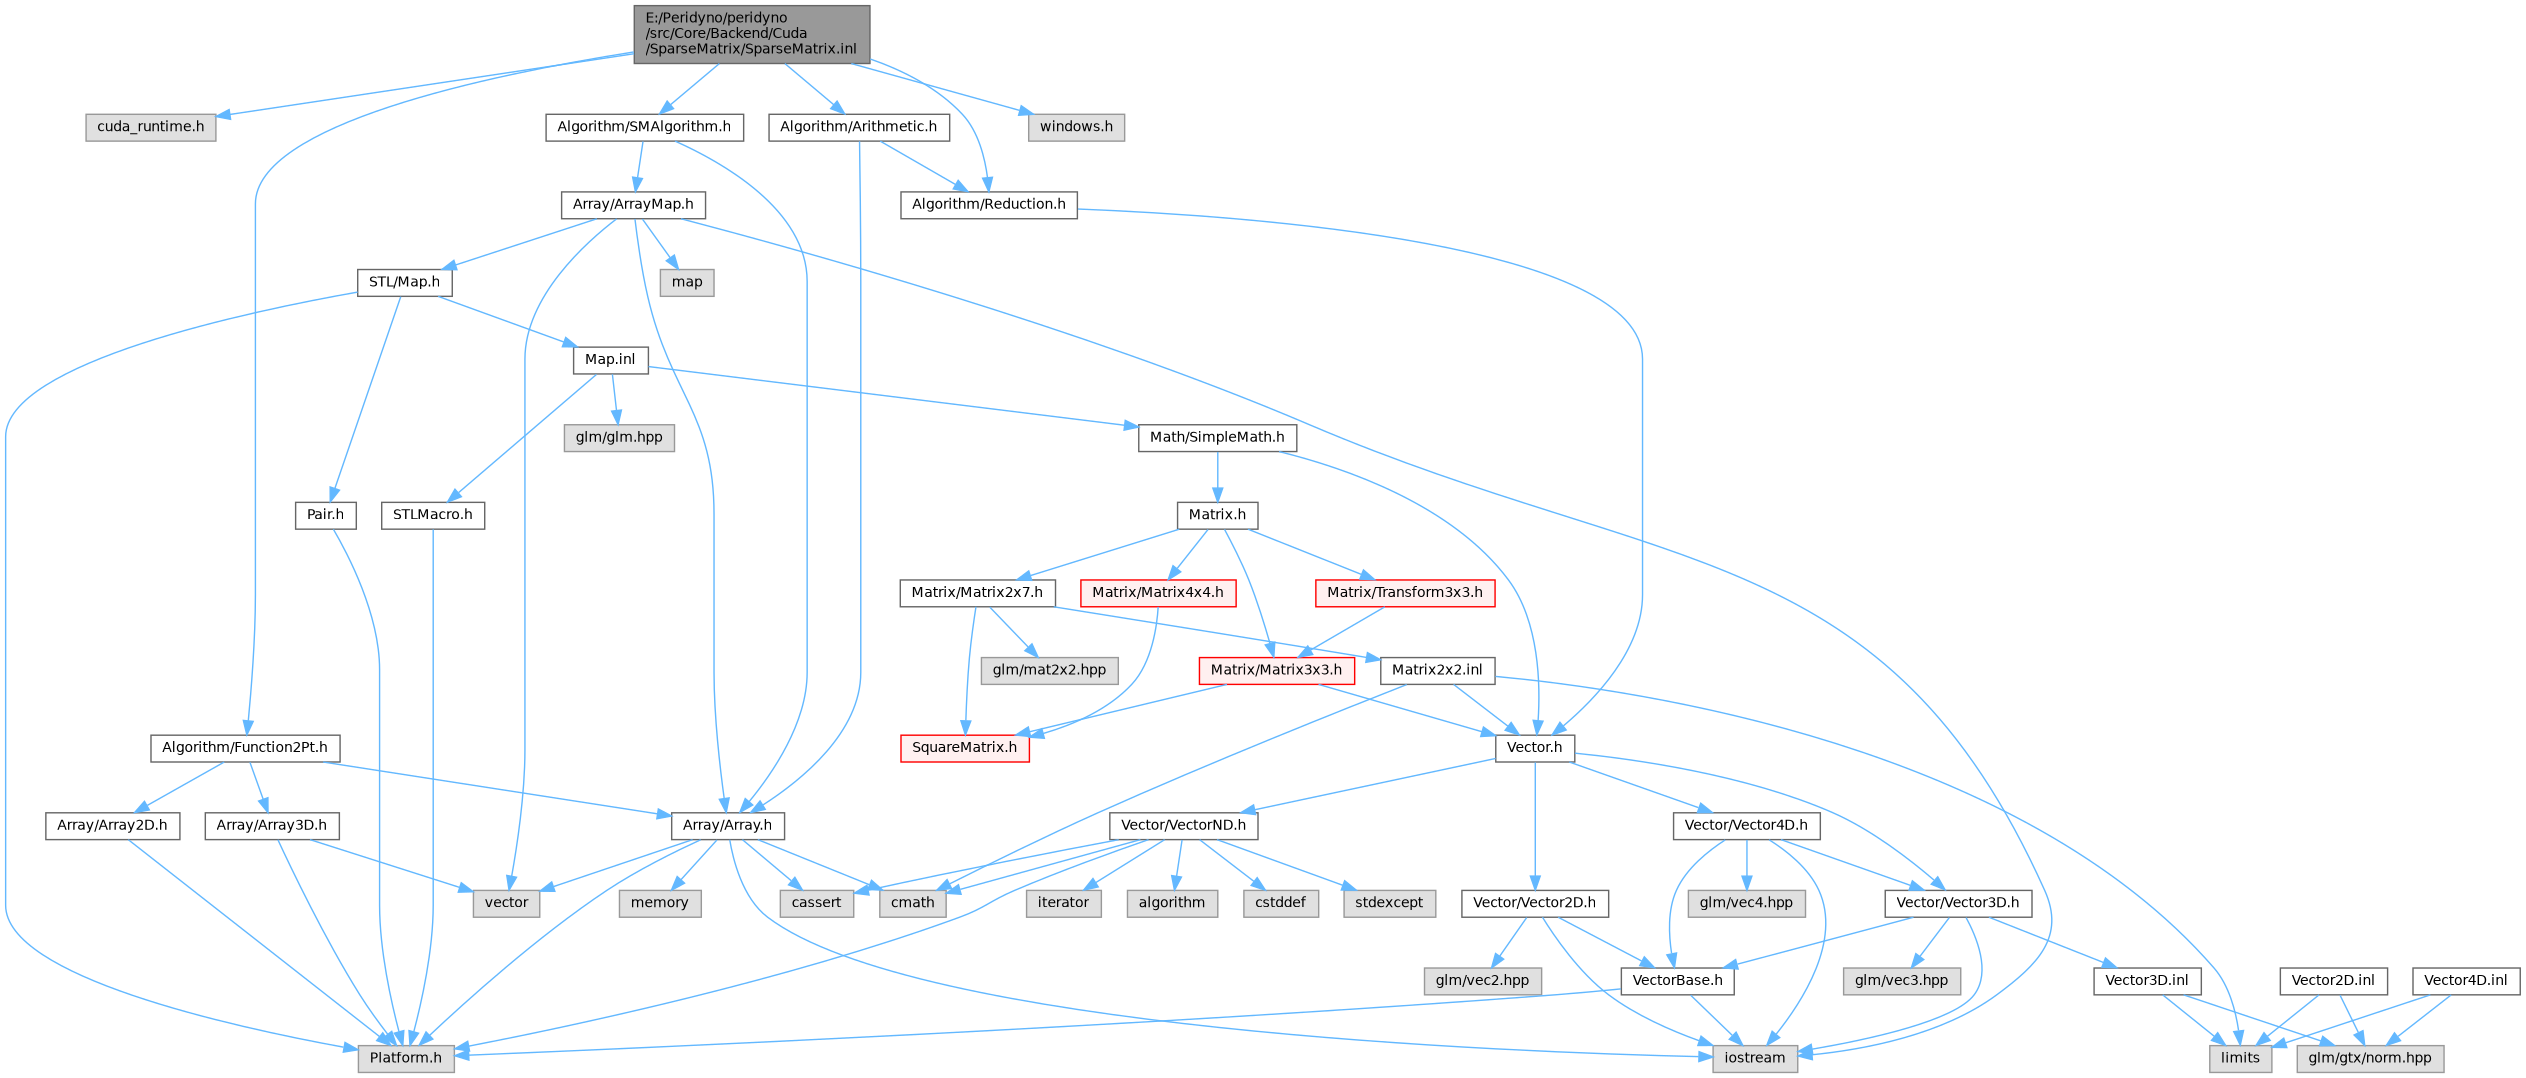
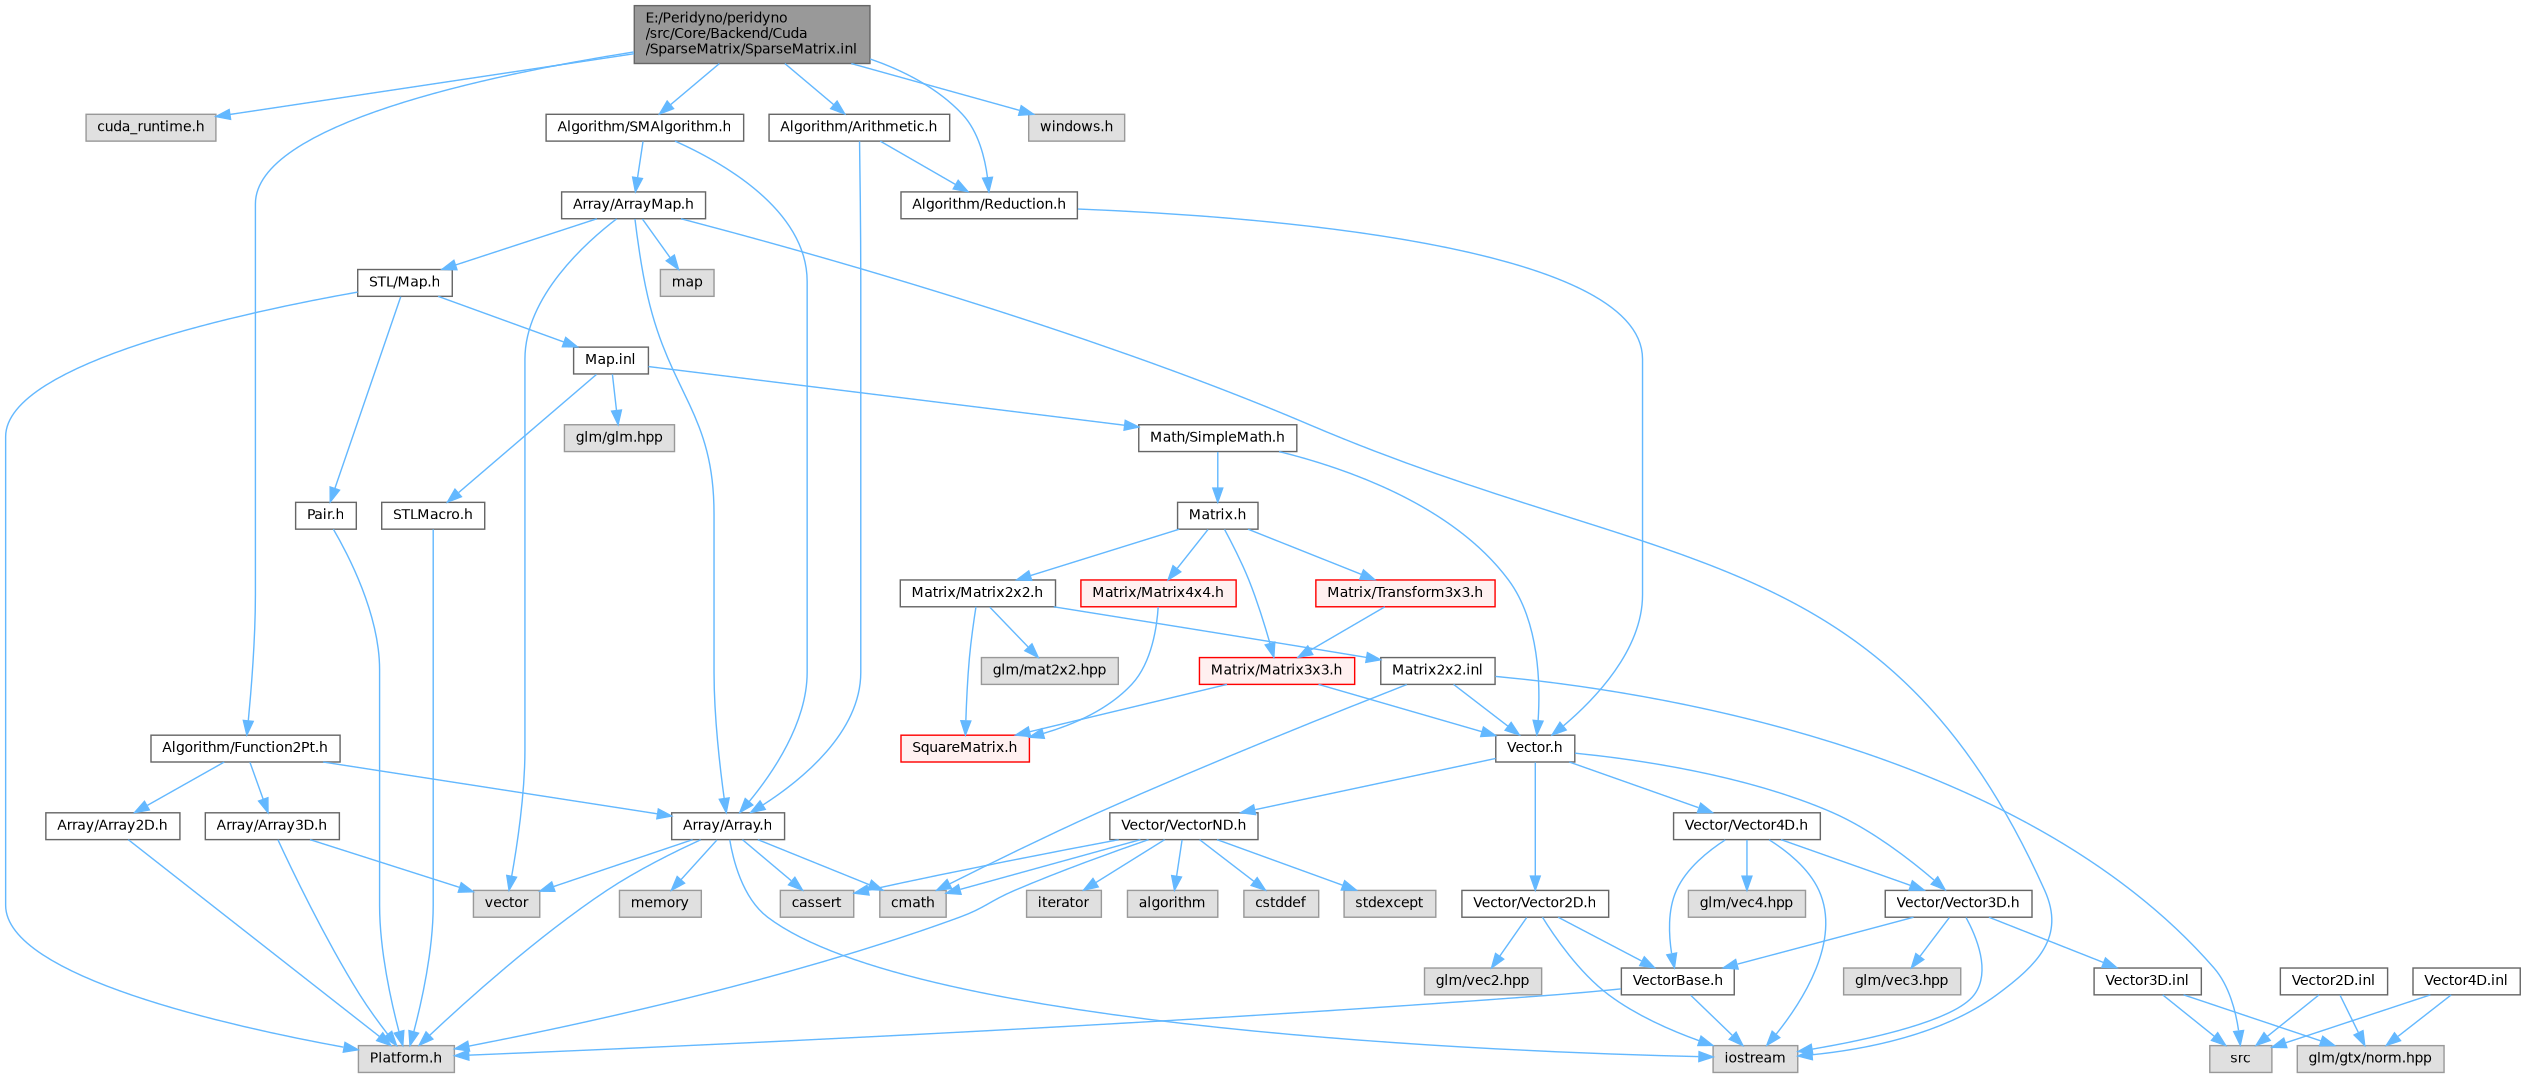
(978, 593) -> (978, 593)
(2241, 1059) -> (2241, 1059)
